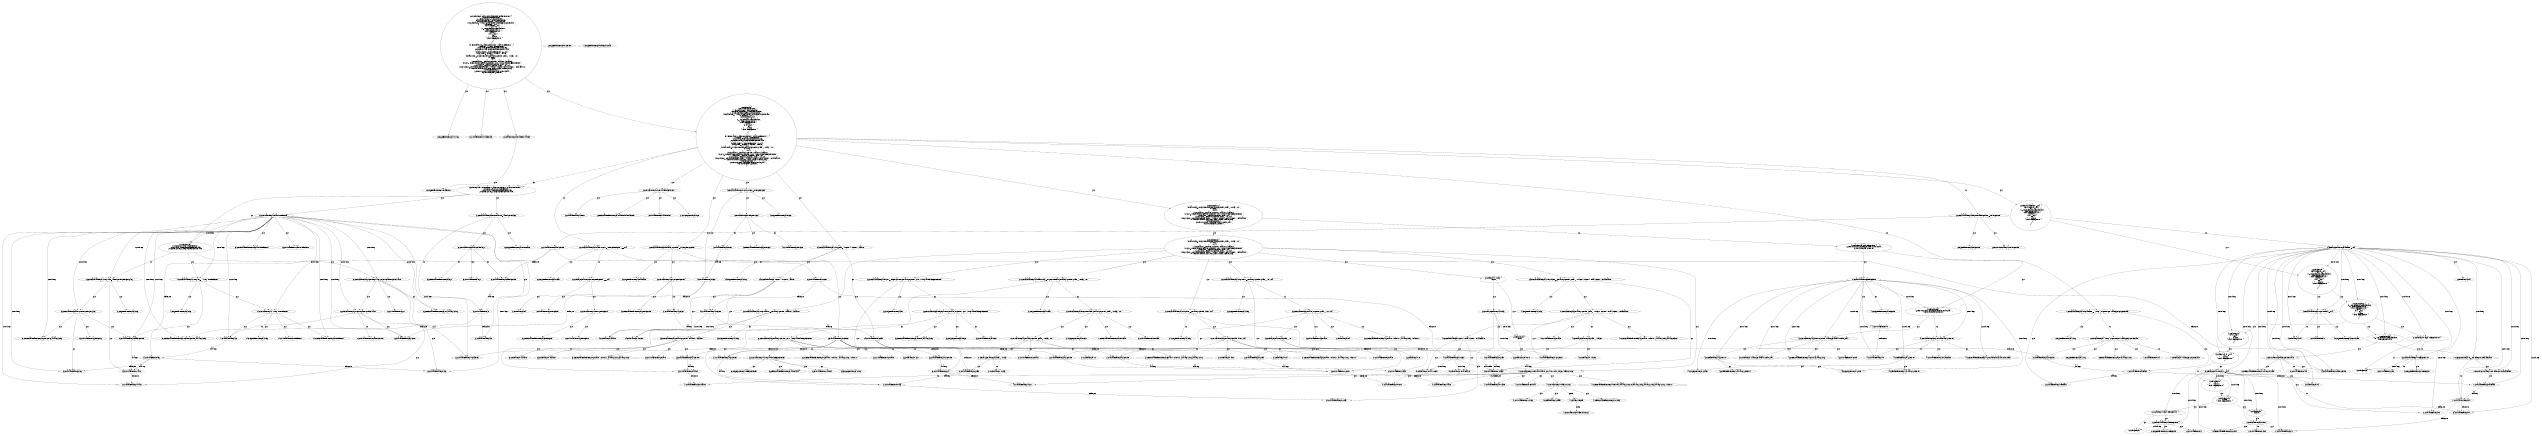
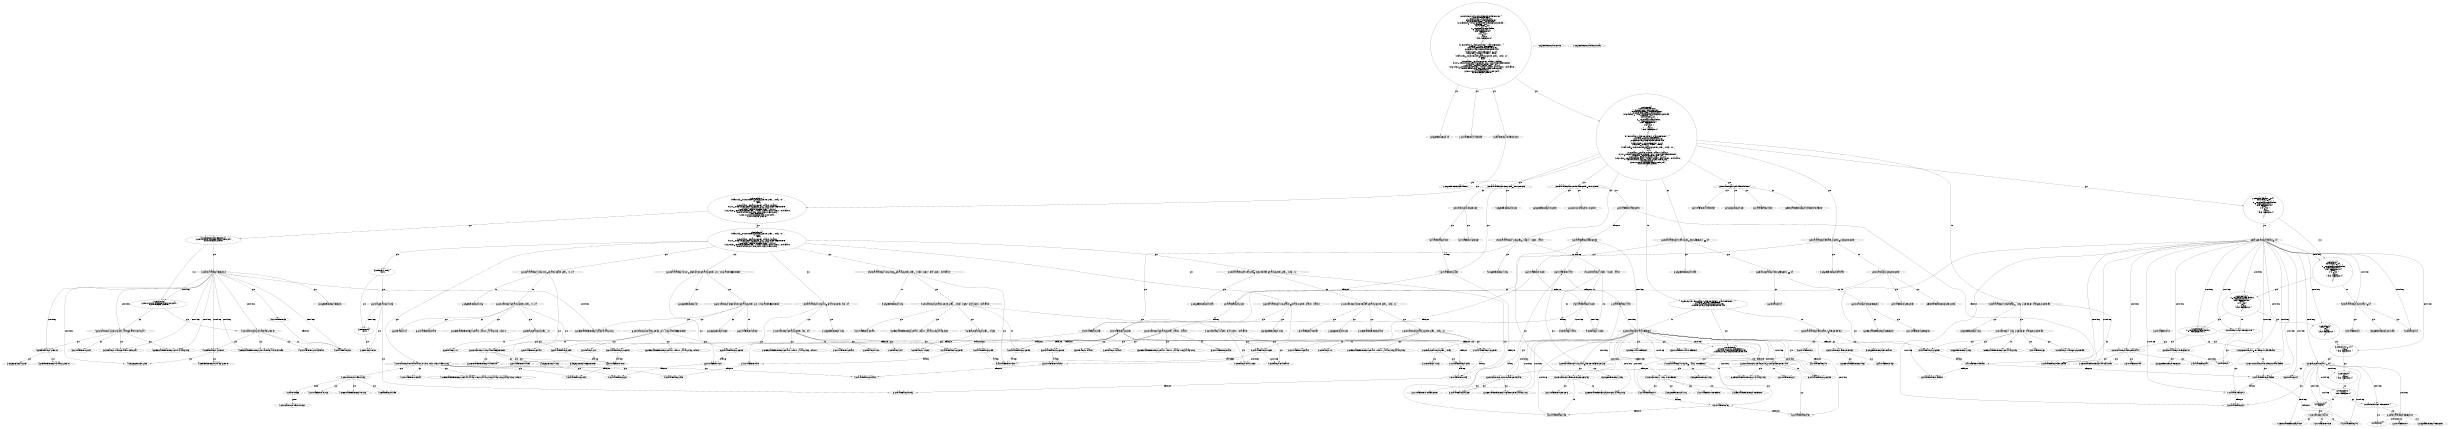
(448, 137) -> (1440, 137)
(517, 137) -> (1506, 137)
(15, 233) -> (1626, 318)
(252, 248) -> (1637, 350)
(757, 248) -> none
(503, 280) -> none
(2464, 280) -> none
(1112, 339) -> (1371, 331)
(1504, 339) -> (380, 331)
(2017, 344) -> (414, 290)
(1182, 348) -> none
(2152, 358) -> (2037, 350)
(142, 364) -> (1439, 385)
(2403, 366) -> (2164, 342)
(2114, 376) -> (1965, 369)
(1495, 385) -> none
(2442, 404) -> none
(2381, 426) -> (2302, 408)
